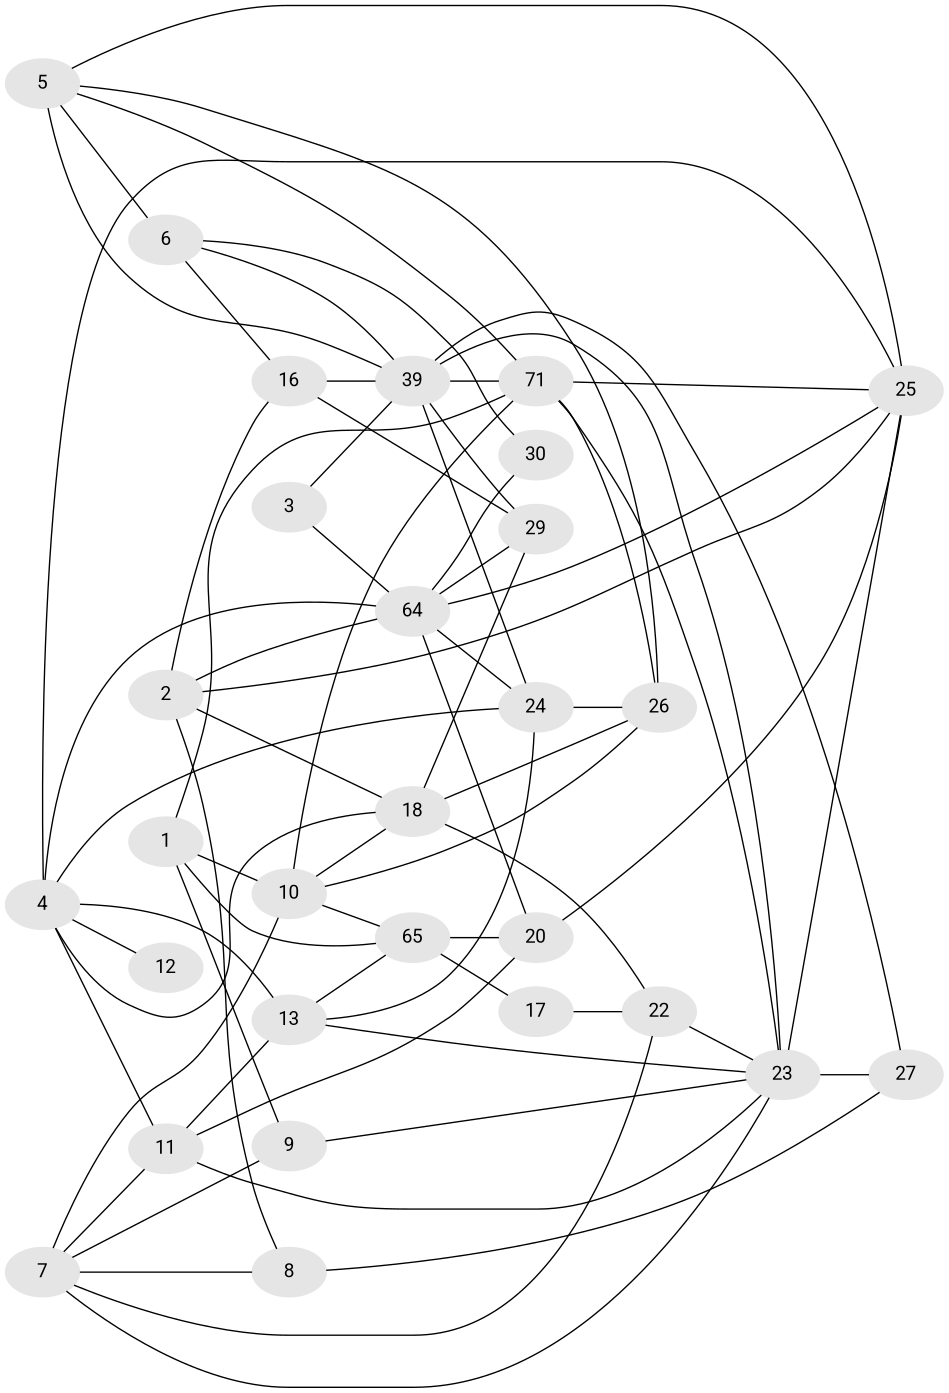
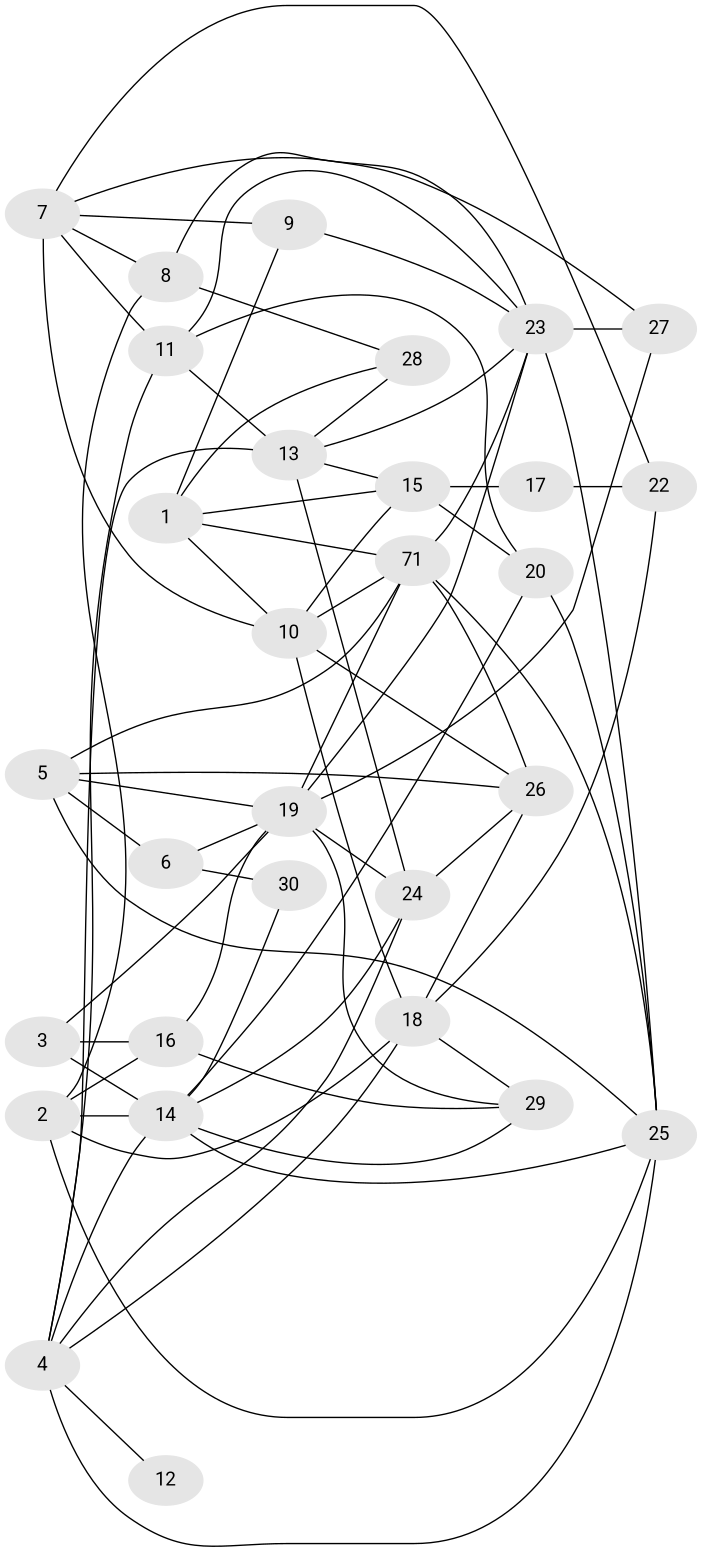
(228, 311) -> (104, 1042)
none -> (413, 361)
(413, 381) -> (289, 812)
(413, 611) -> (166, 1116)
(413, 938) -> (413, 487)
(721, 1043) -> none
